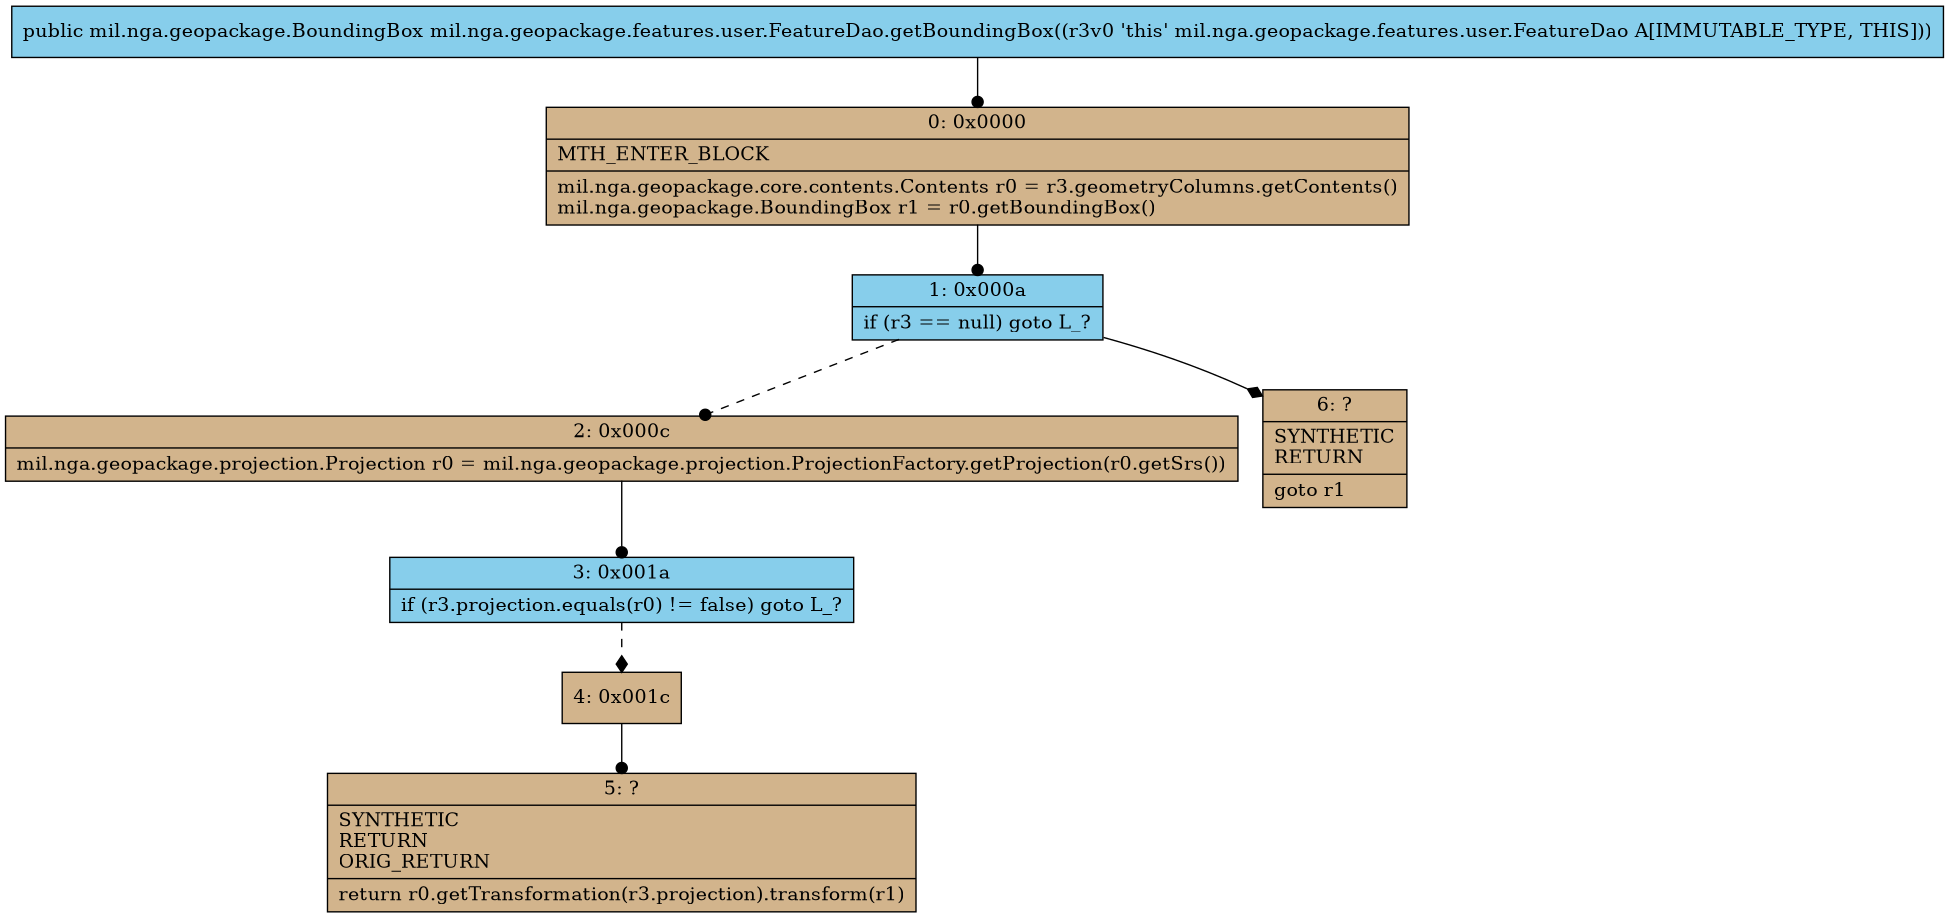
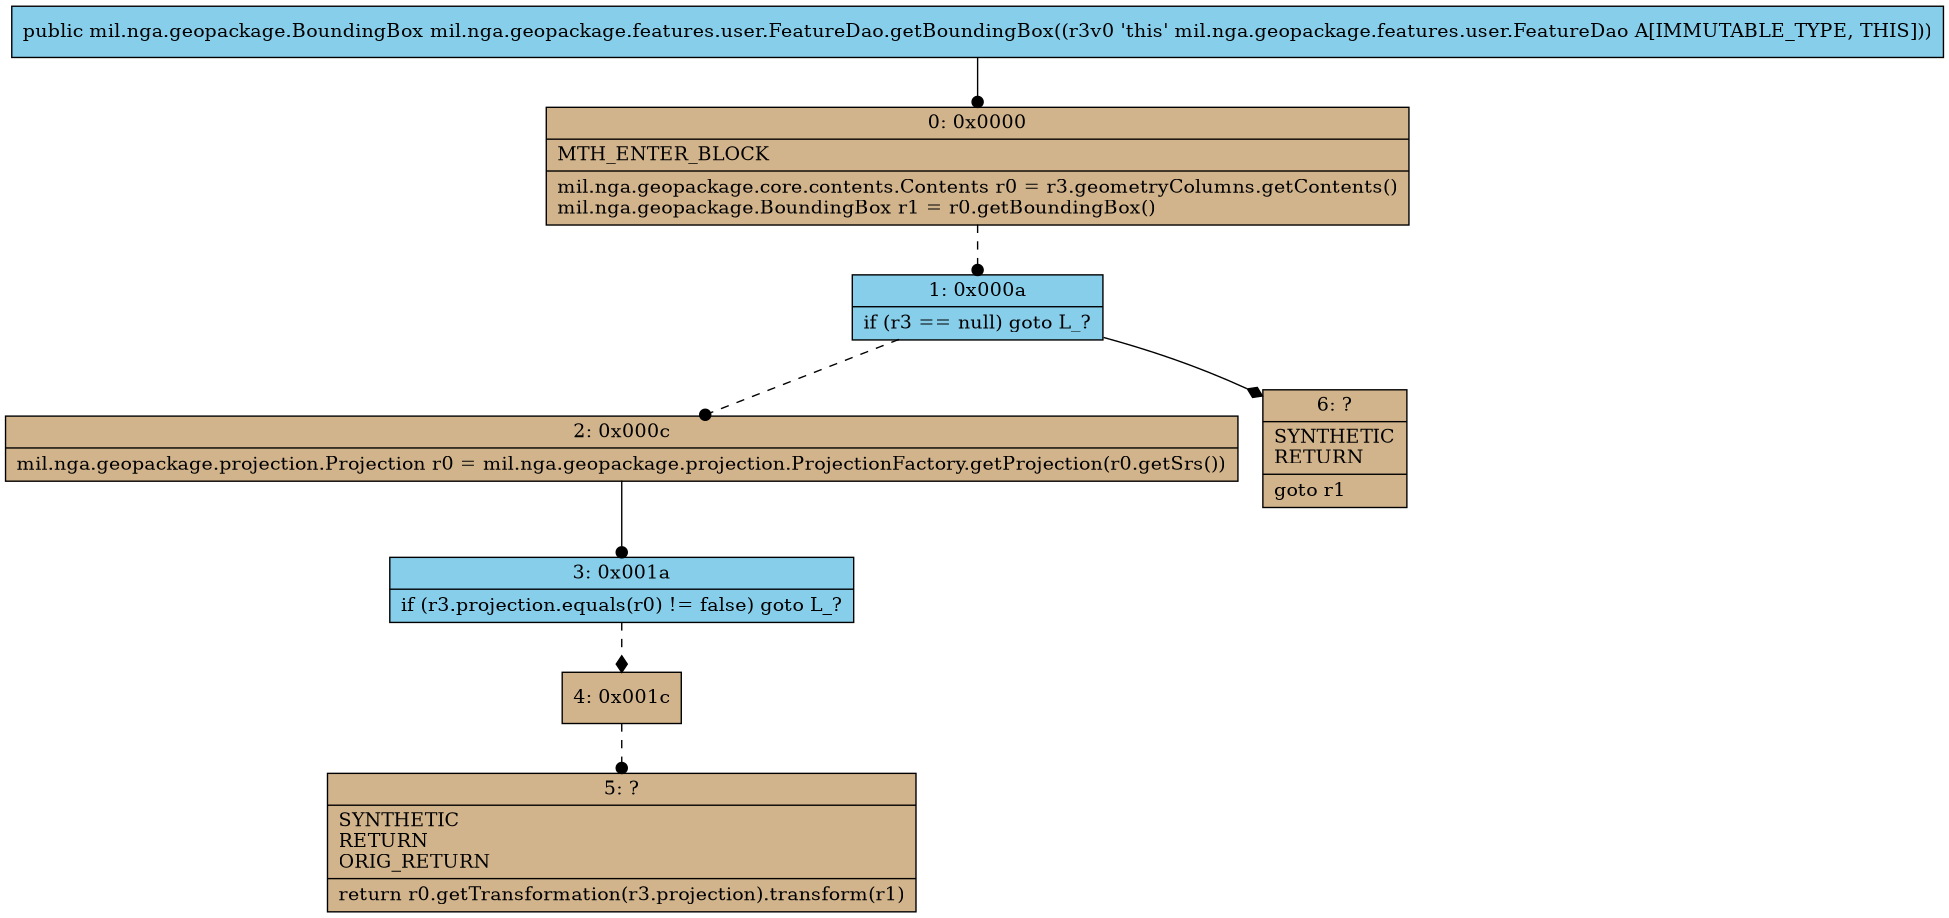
(978, 244) -> (978, 244)
(622, 743) -> (622, 743)
